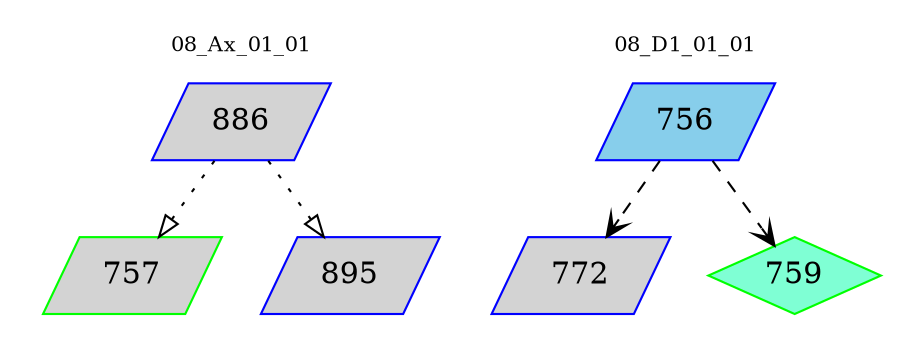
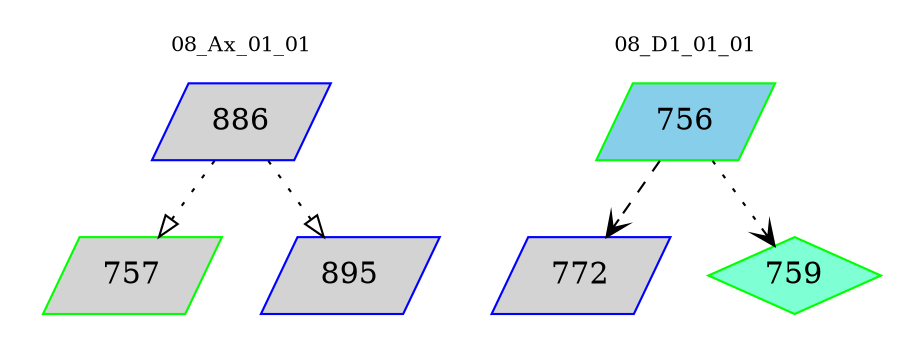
(686, 122) -> (686, 122)
(737, 194) -> (737, 194)
